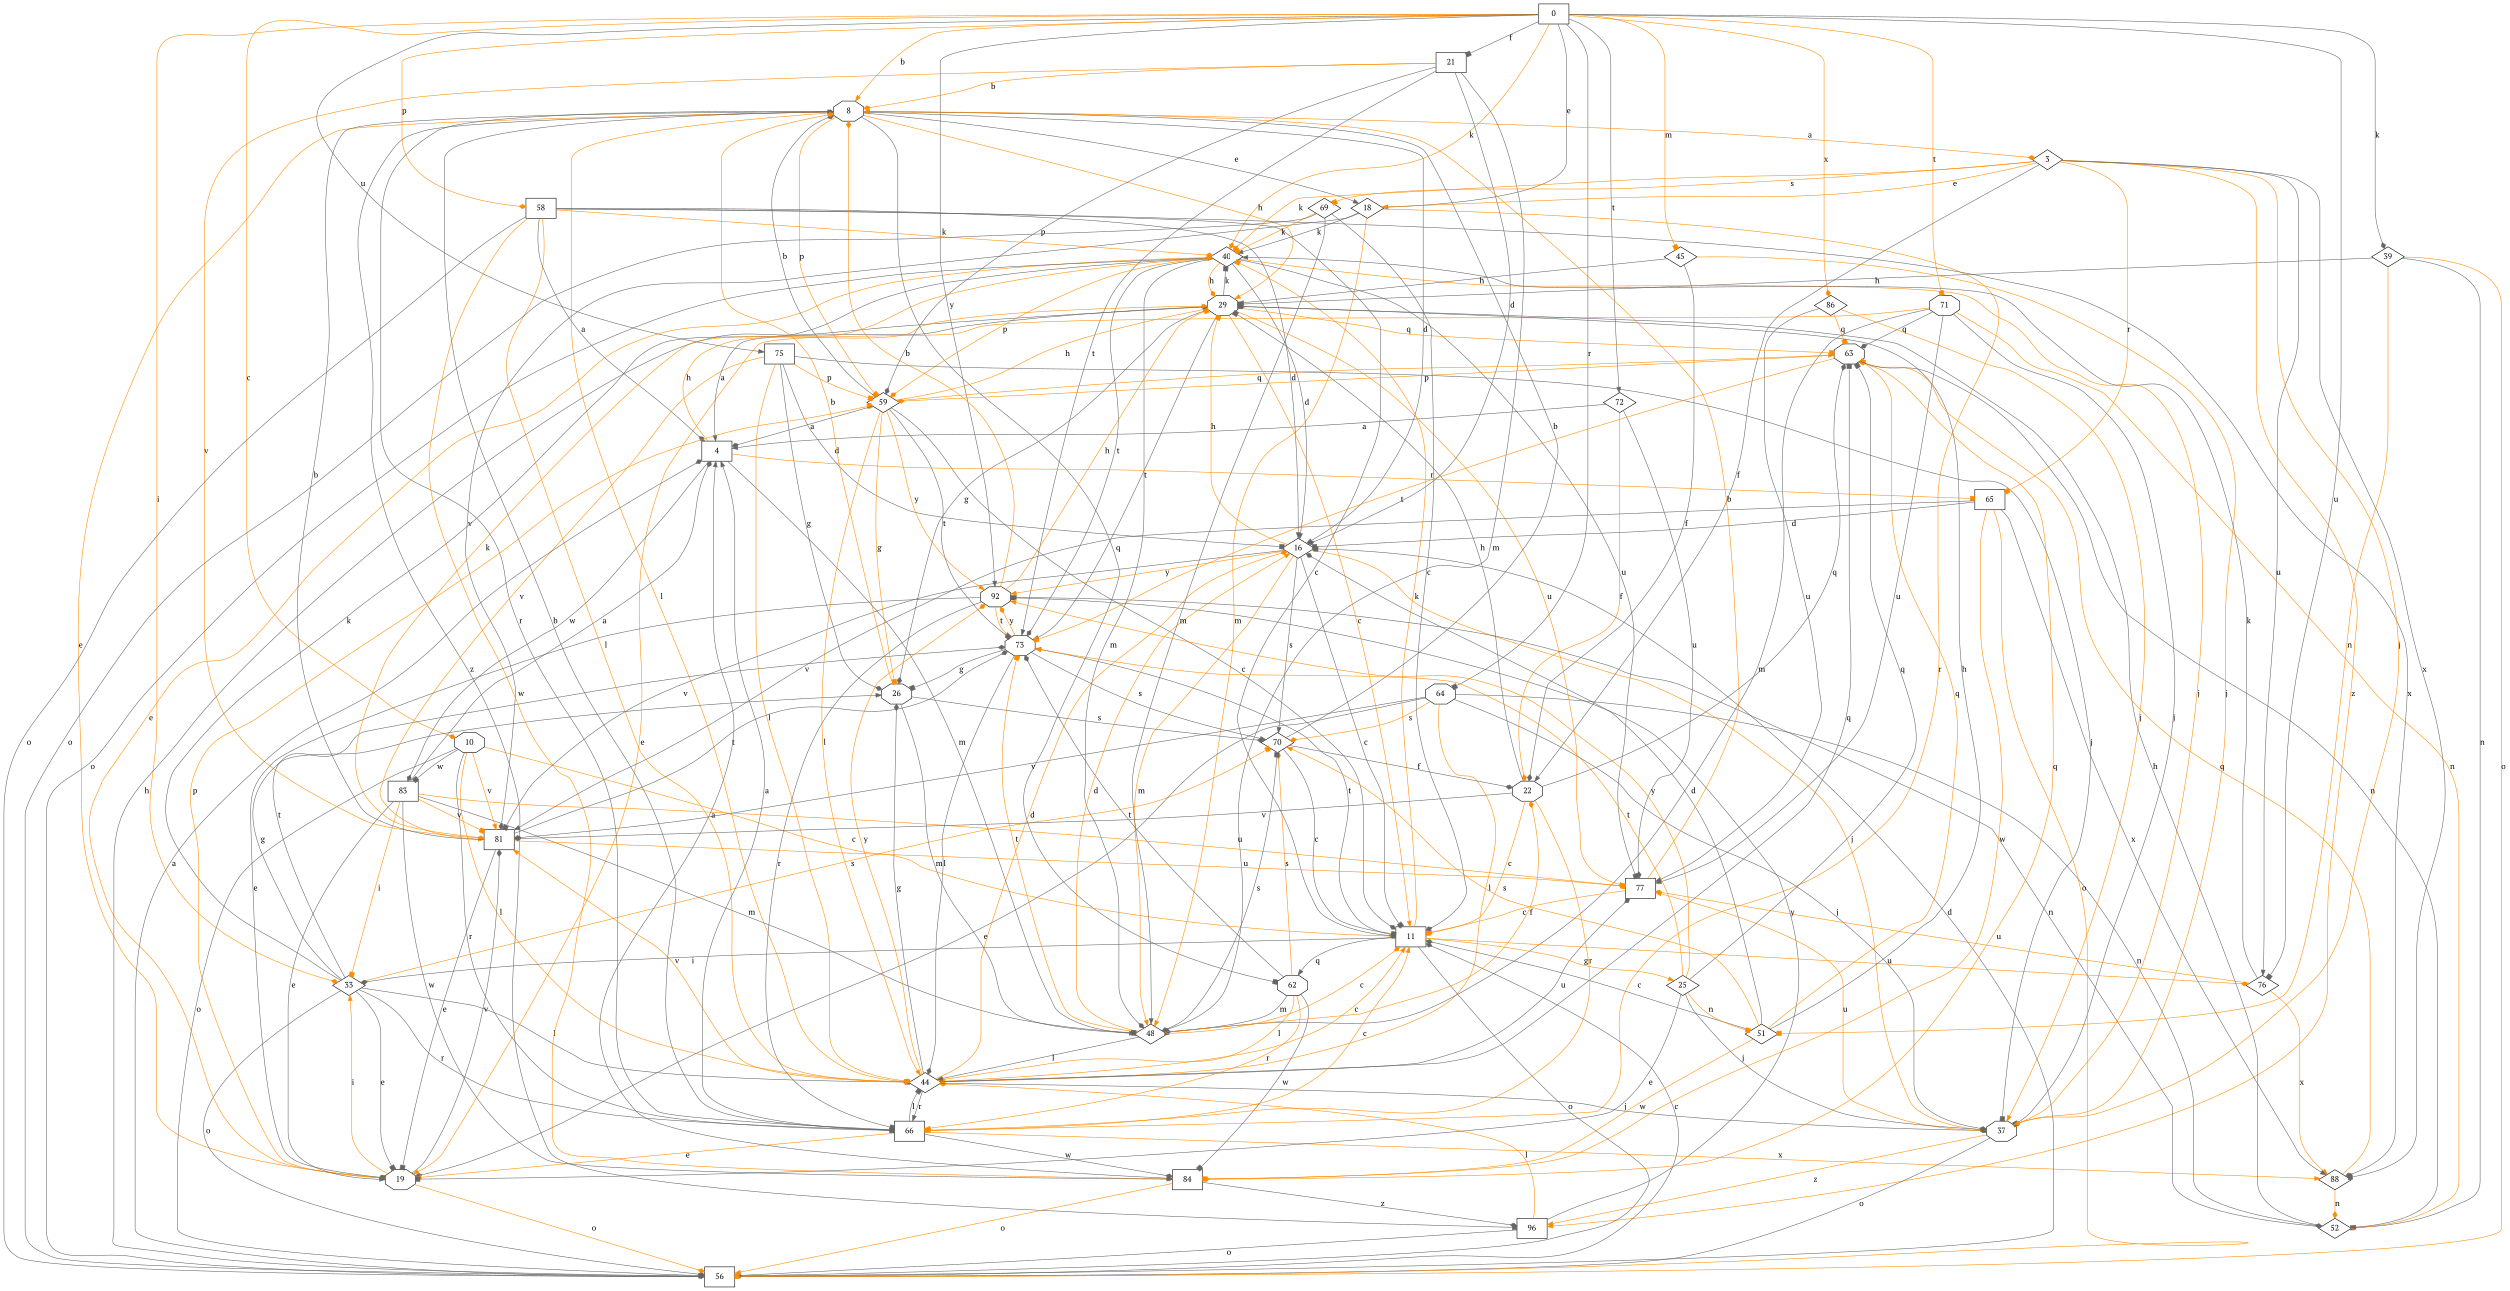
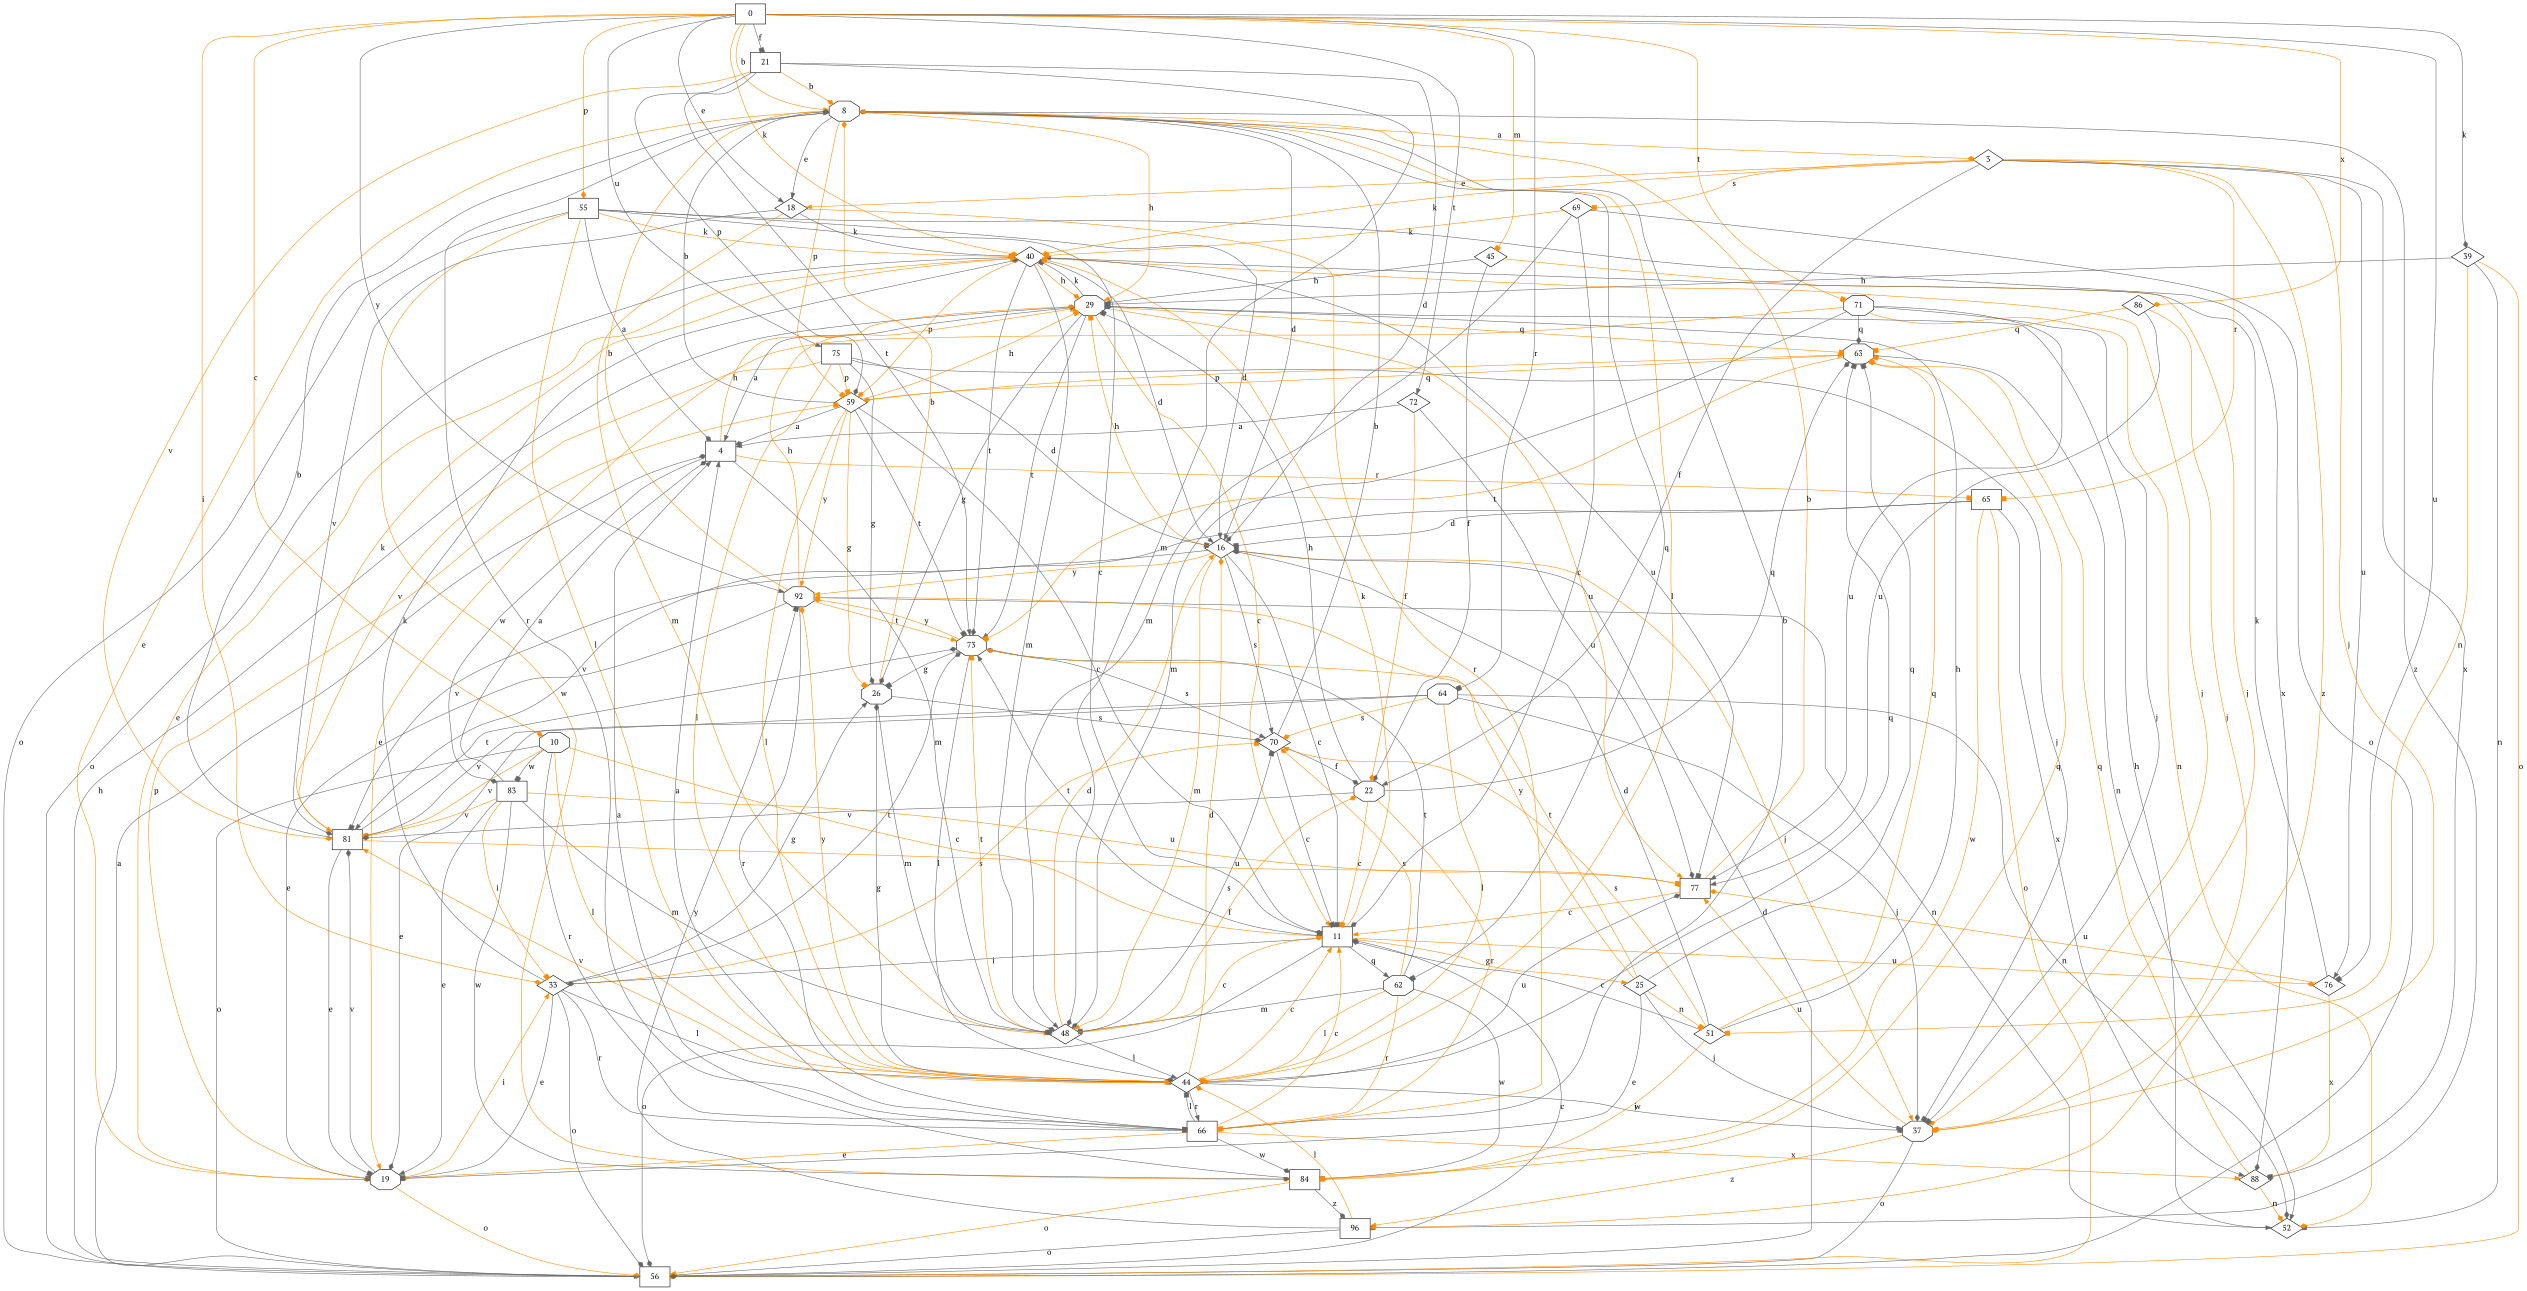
(541, 208) -> (583, 208)
(1825, 749) -> (1736, 615)
